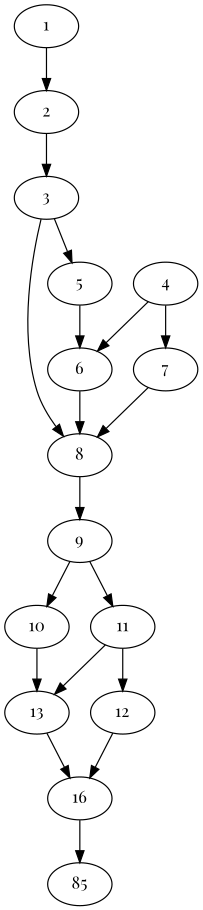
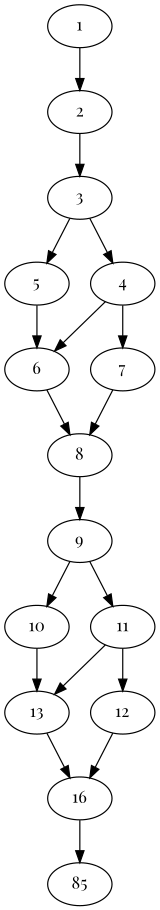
(28, 325) -> (99, 235)
